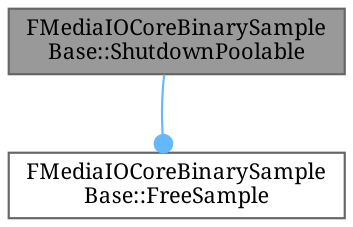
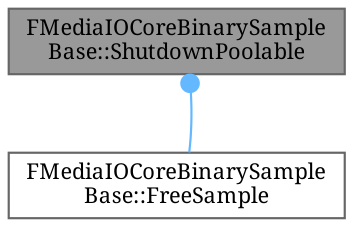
(162, 105) -> (191, 122)
